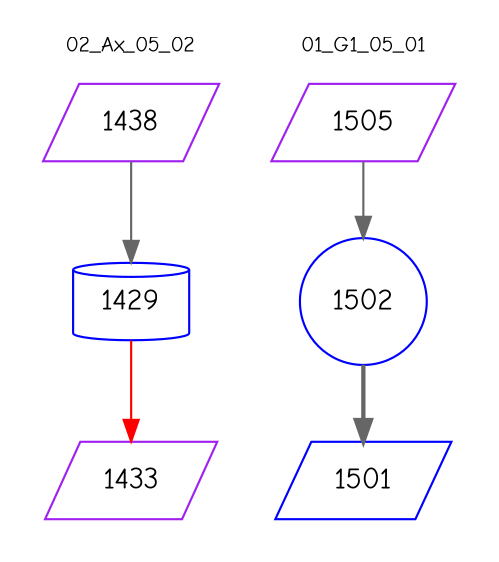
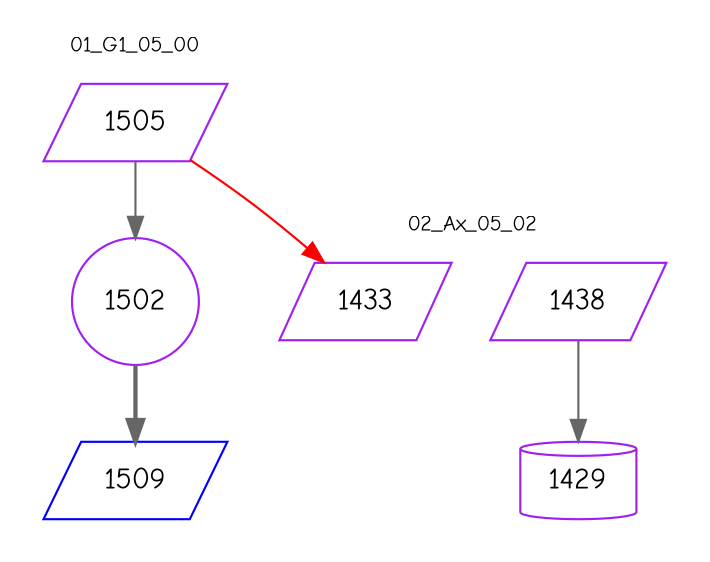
(363, 46) -> (135, 46)
(131, 302) -> (578, 481)
(363, 302) -> (135, 302)
(131, 380) -> (230, 187)
(363, 481) -> (135, 481)
